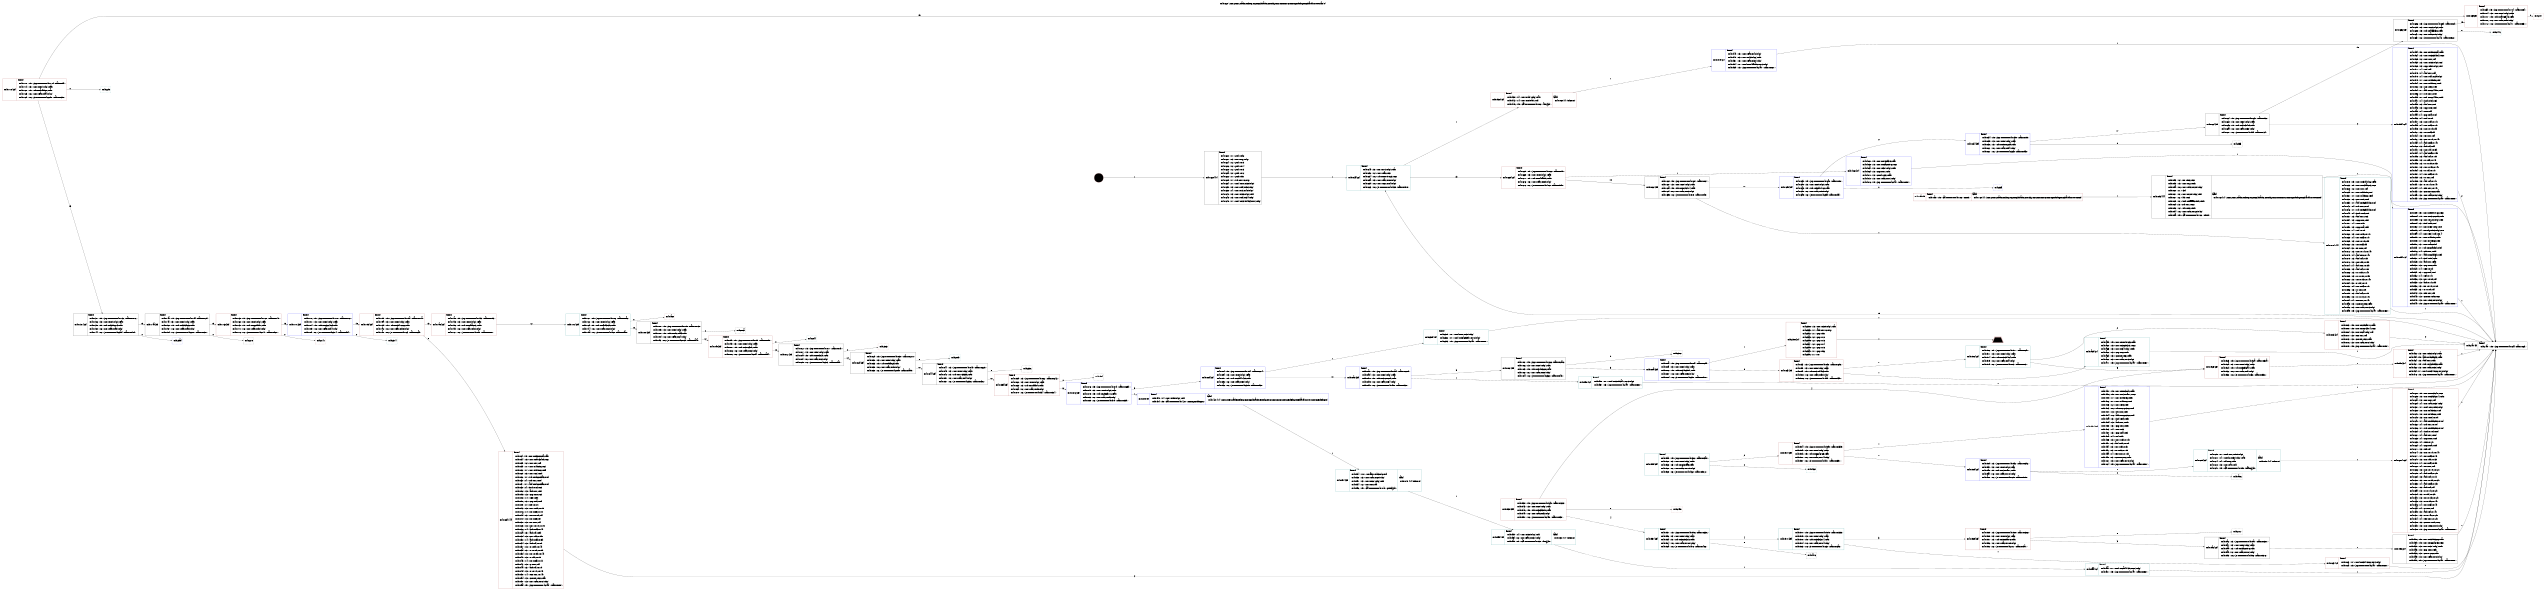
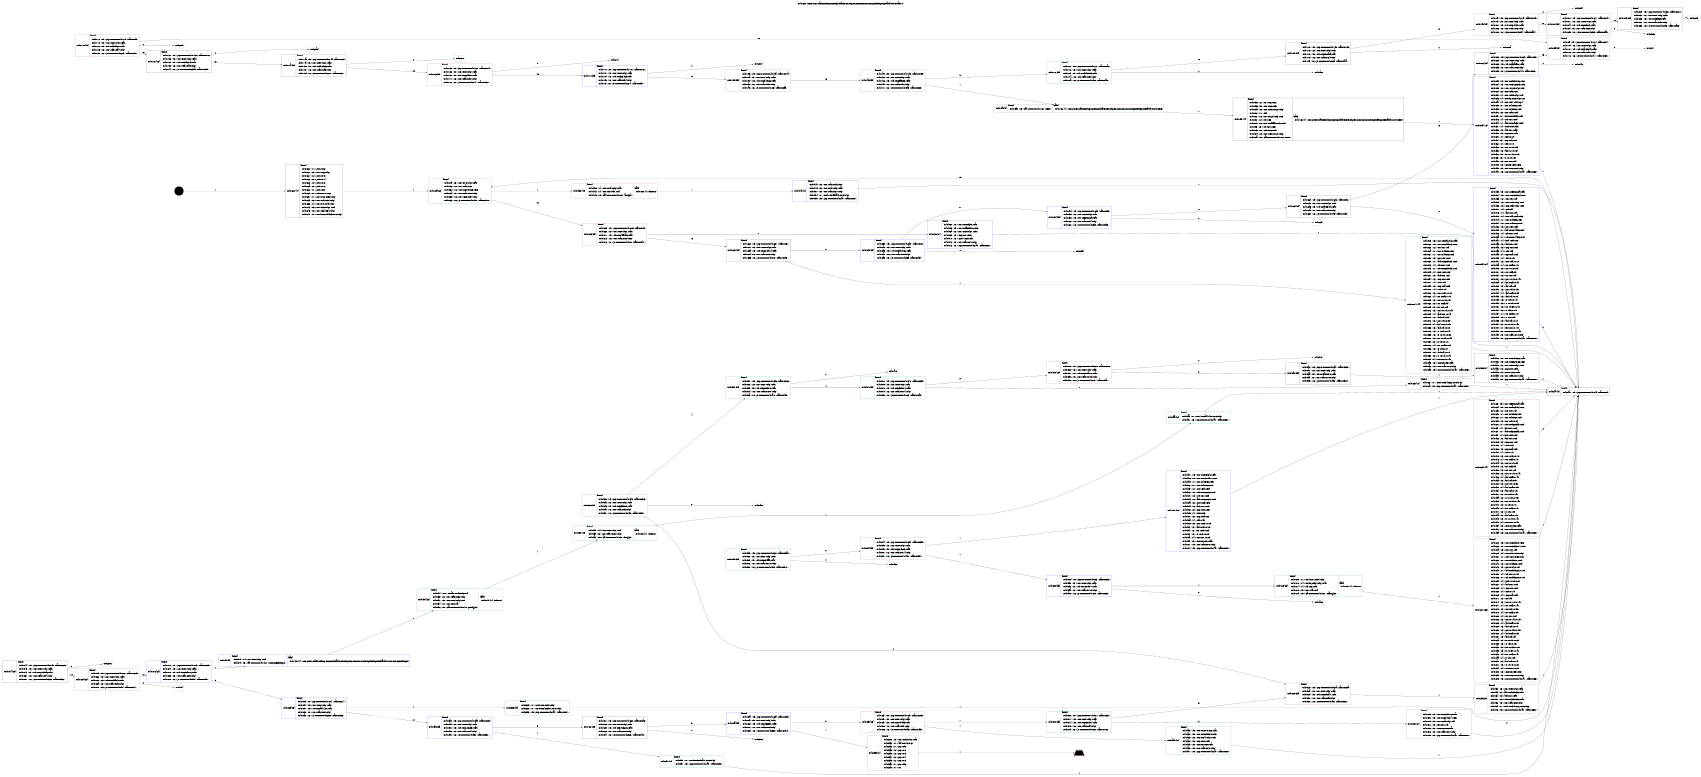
none -> (989, 95)
(918, 368) -> none
(470, 389) -> none
